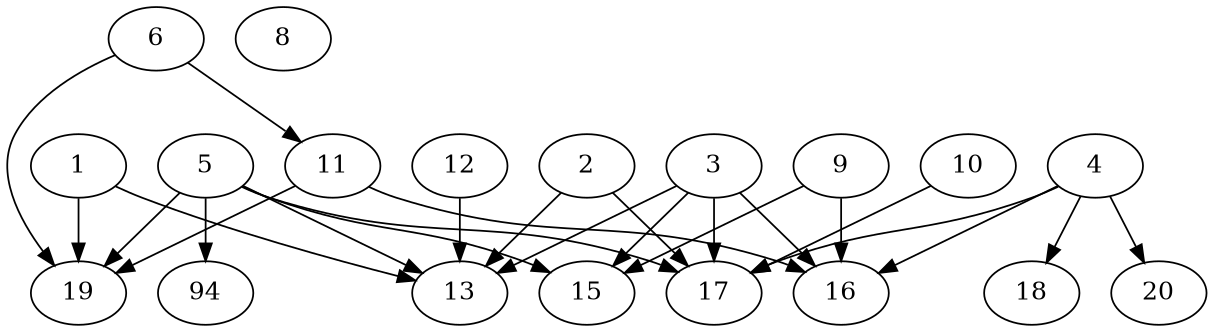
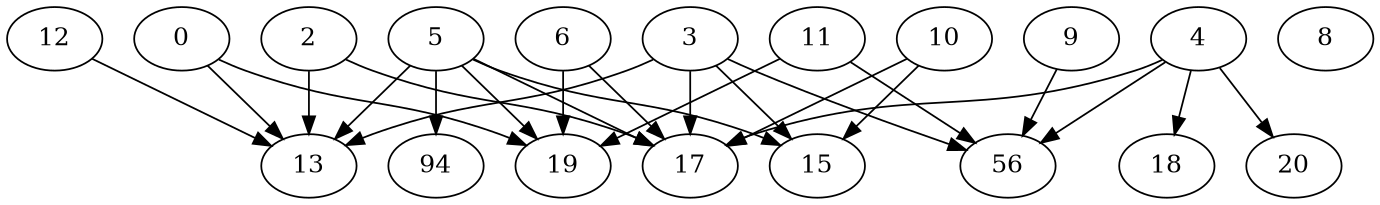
(237, 97) -> (612, 88)
(79, 166) -> (182, 39)
(726, 224) -> (901, 82)
(841, 293) -> (1008, 166)
